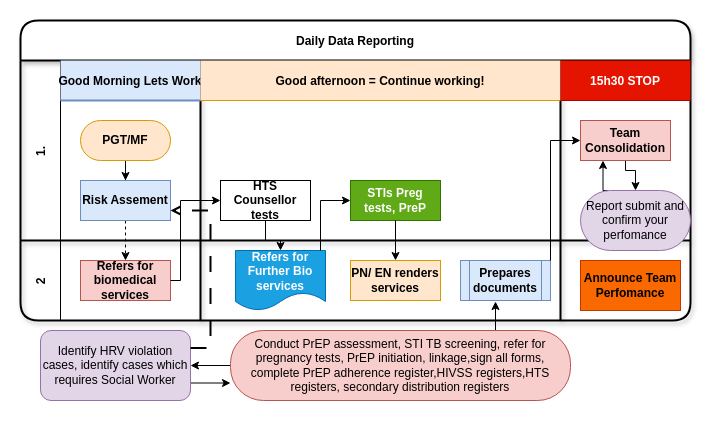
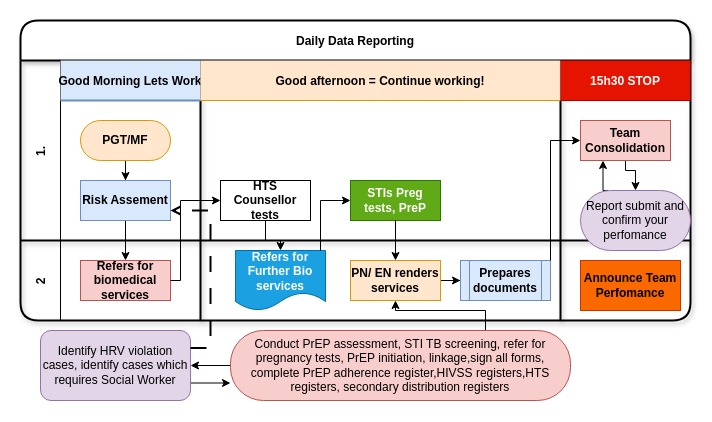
(126, 237) -> (126, 237)
none -> (455, 281)
(496, 324) -> (450, 311)
